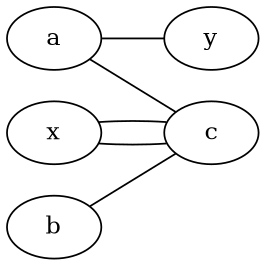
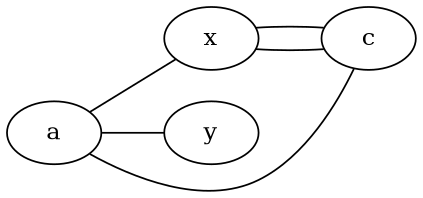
none -> (133, 86)
(54, 227) -> none
